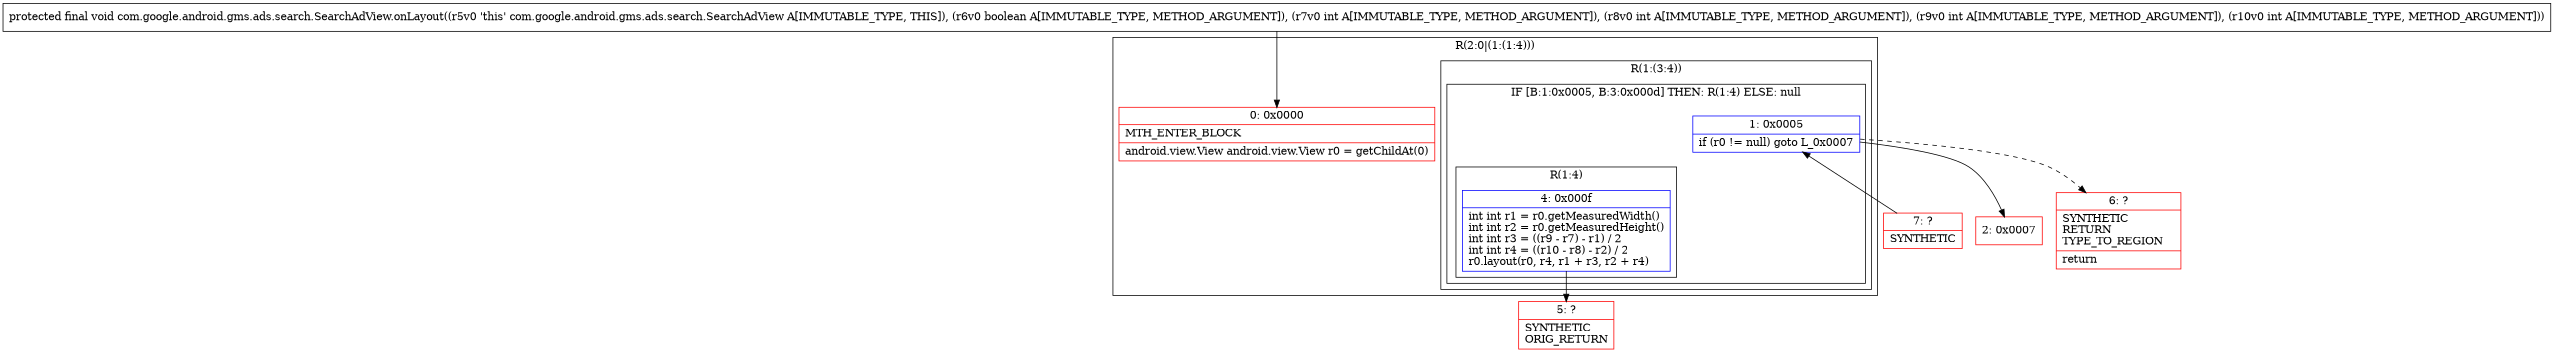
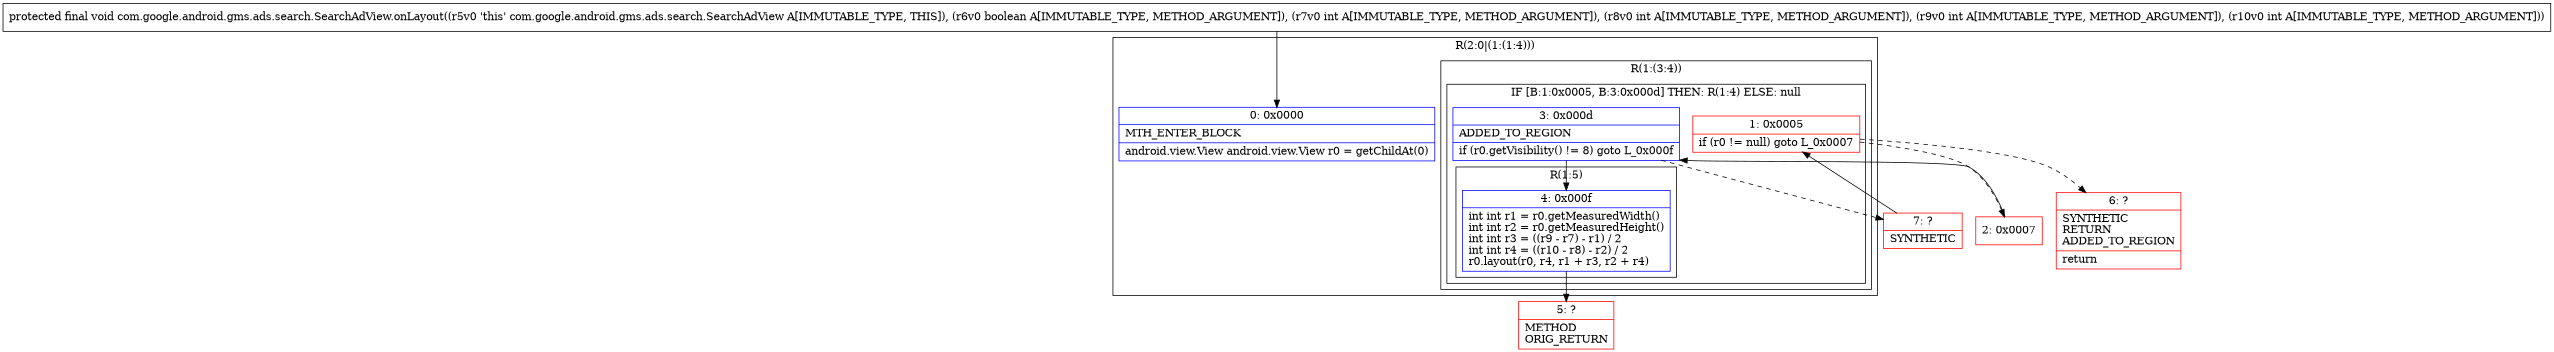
(1277, 134) -> (1277, 134)
none -> (1566, 134)
(1776, 134) -> (1776, 134)
(1942, 156) -> (1942, 156)
(1566, 176) -> (1566, 176)
(2113, 241) -> (2119, 241)
(1558, 328) -> (1551, 328)
